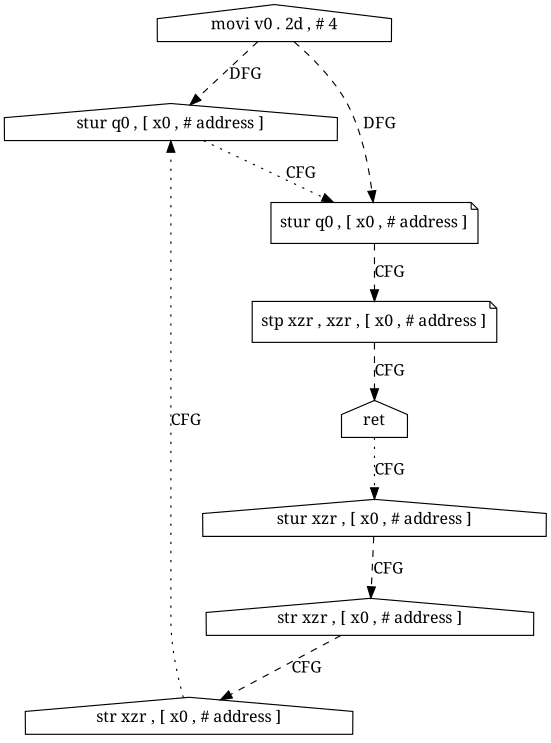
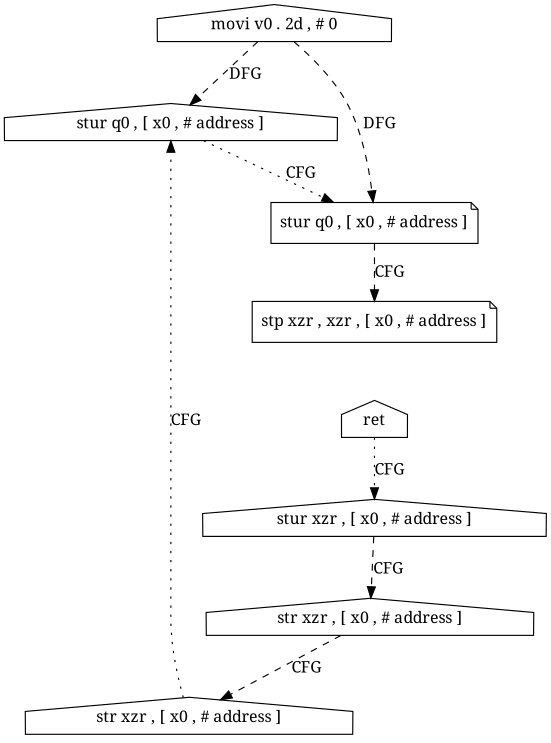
(274, 25) -> (274, 25)
(374, 366) -> none
